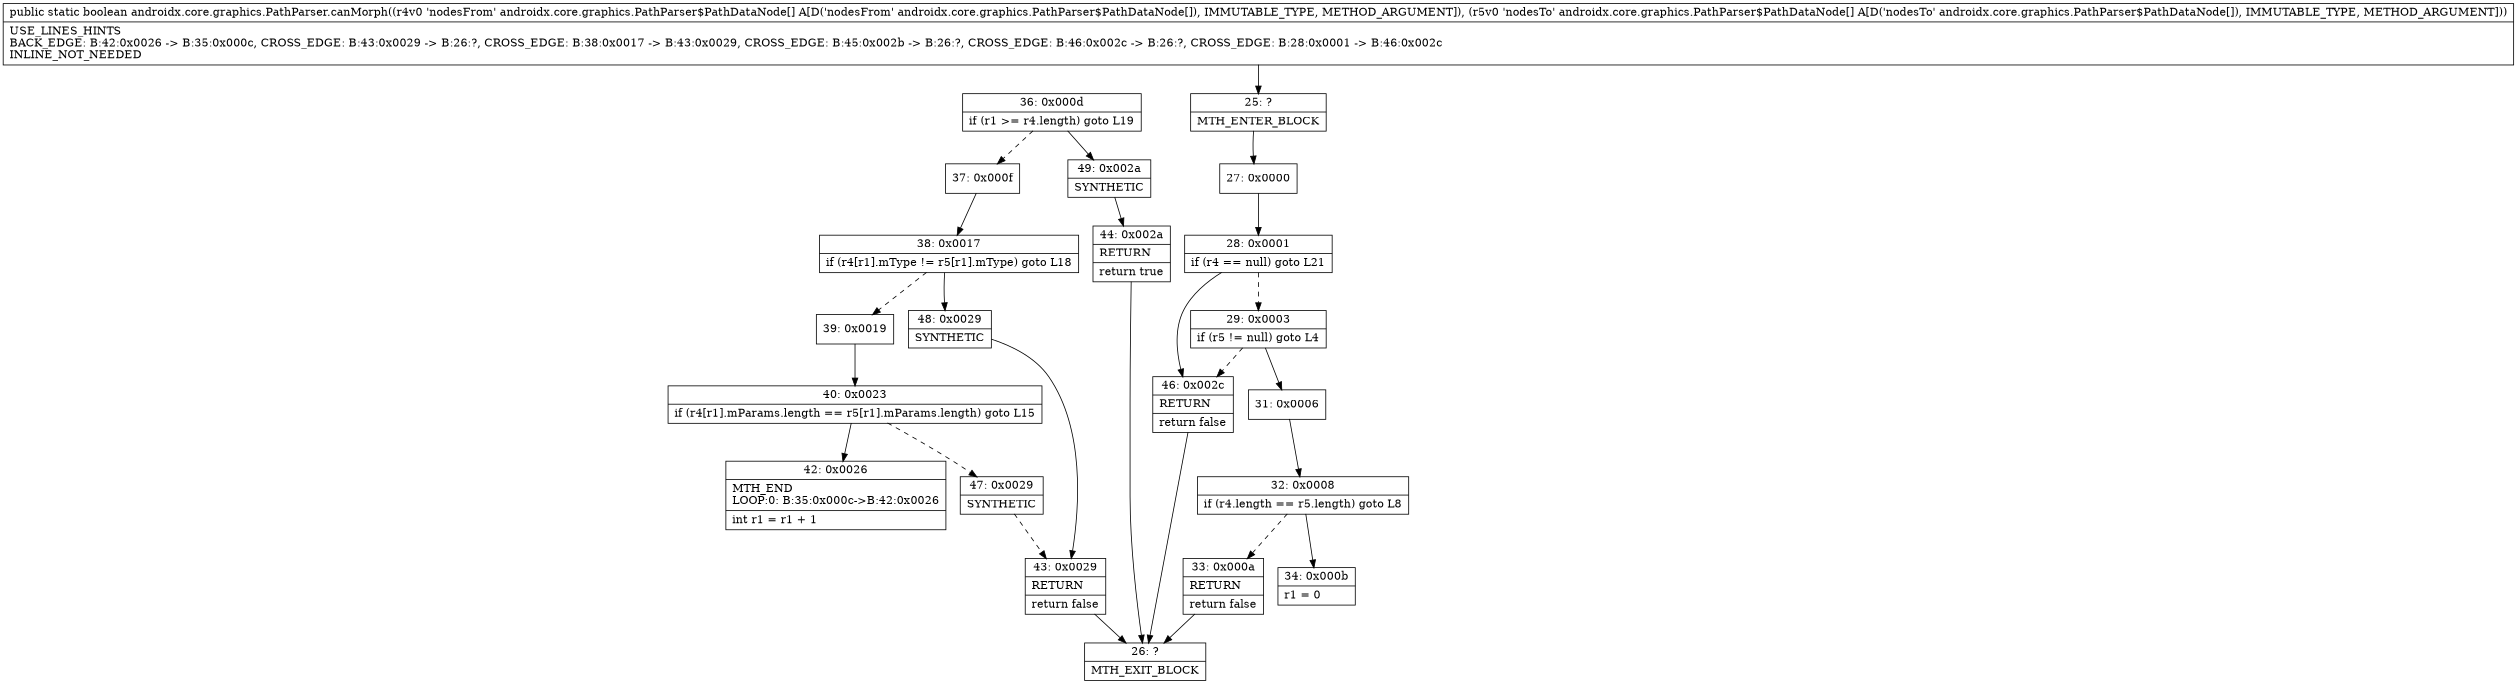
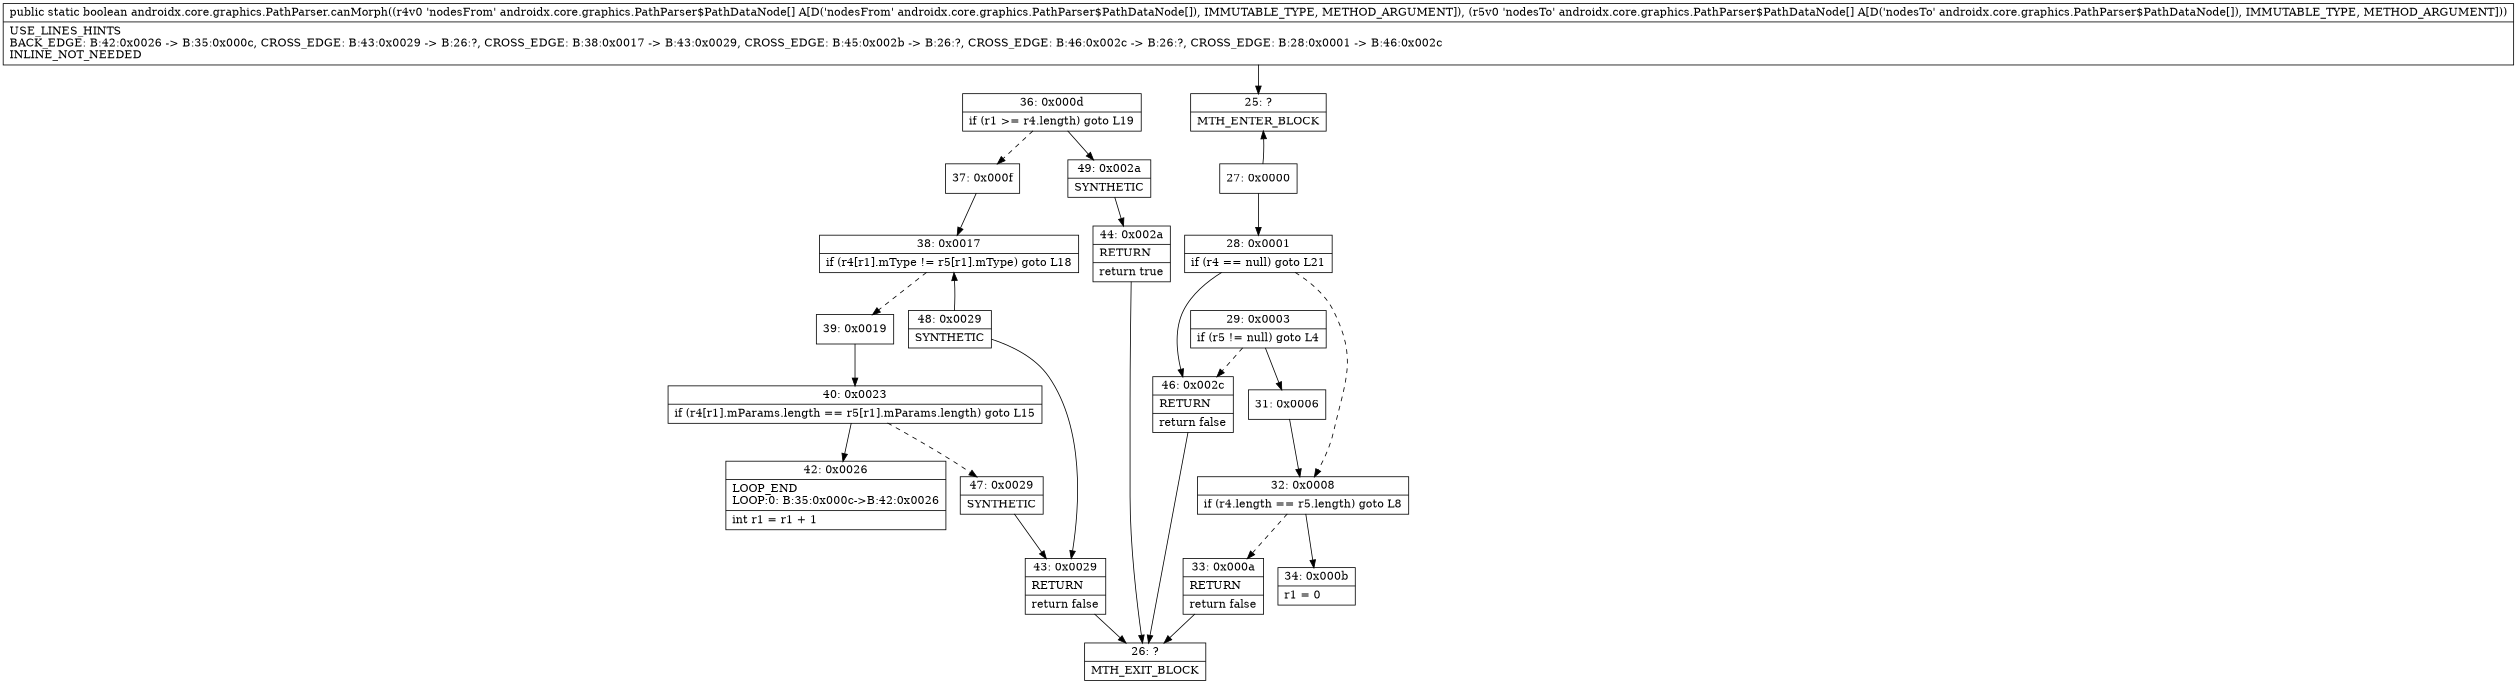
(1253, 143) -> (1264, 151)
(944, 288) -> (955, 296)
(1258, 288) -> (1347, 364)
(763, 489) -> (765, 489)
(1028, 533) -> (1028, 533)
